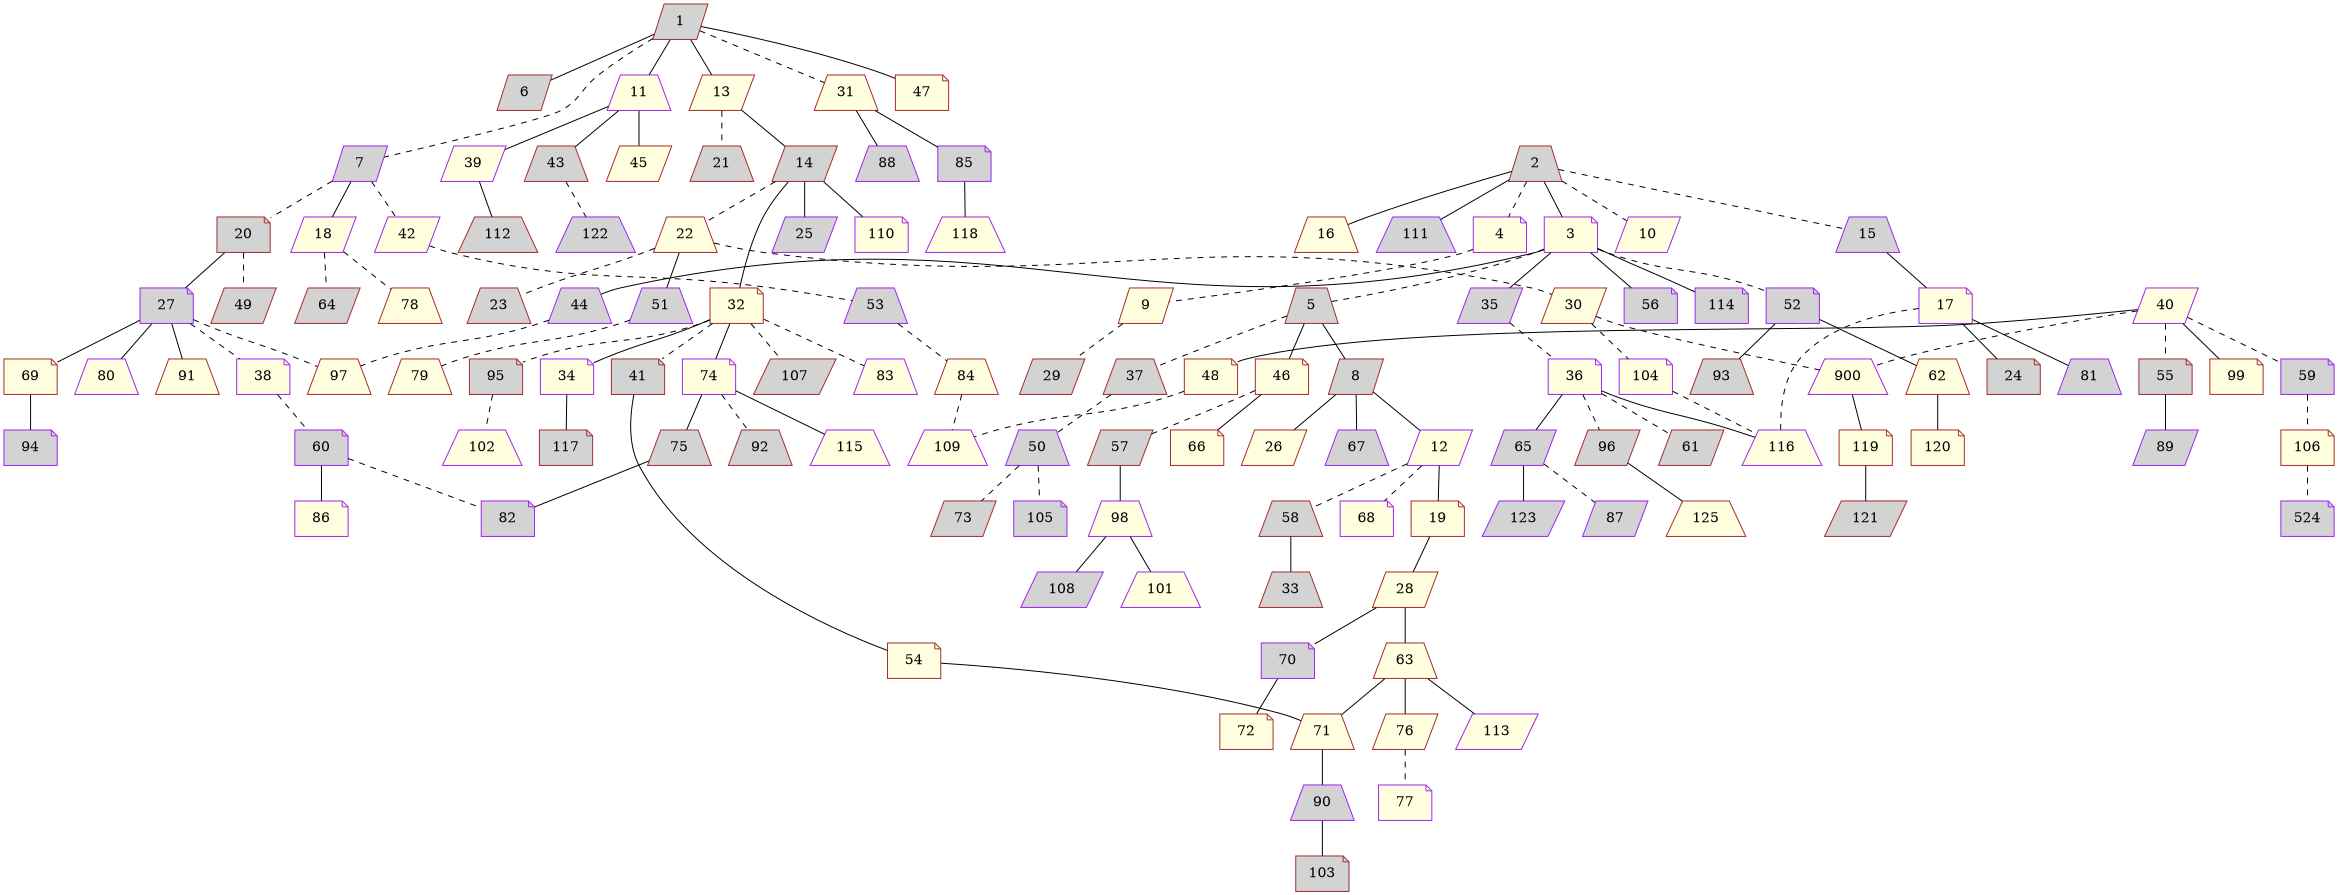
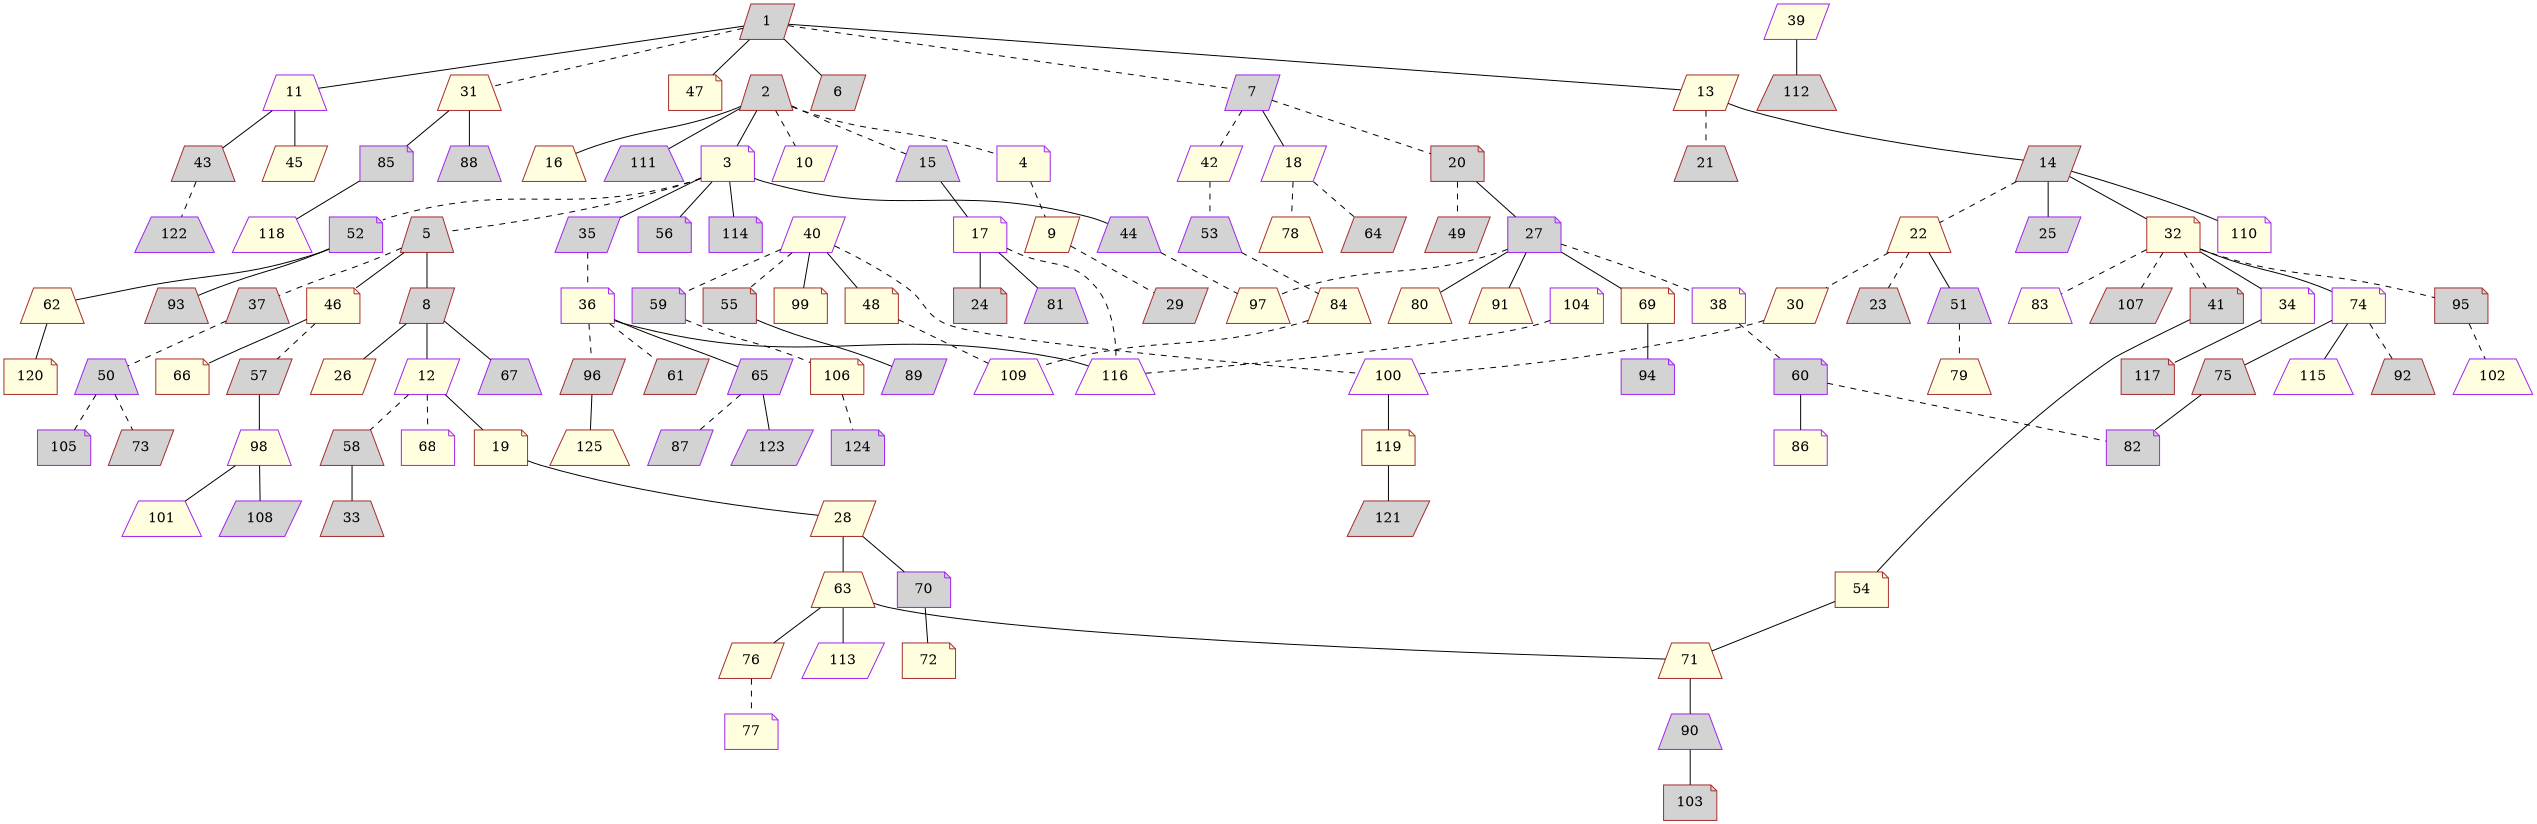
(557, 128) -> none
(1610, 341) -> none
(106, 377) -> (1420, 306)
(1848, 377) -> (1388, 377)
(2308, 519) -> (858, 448)
